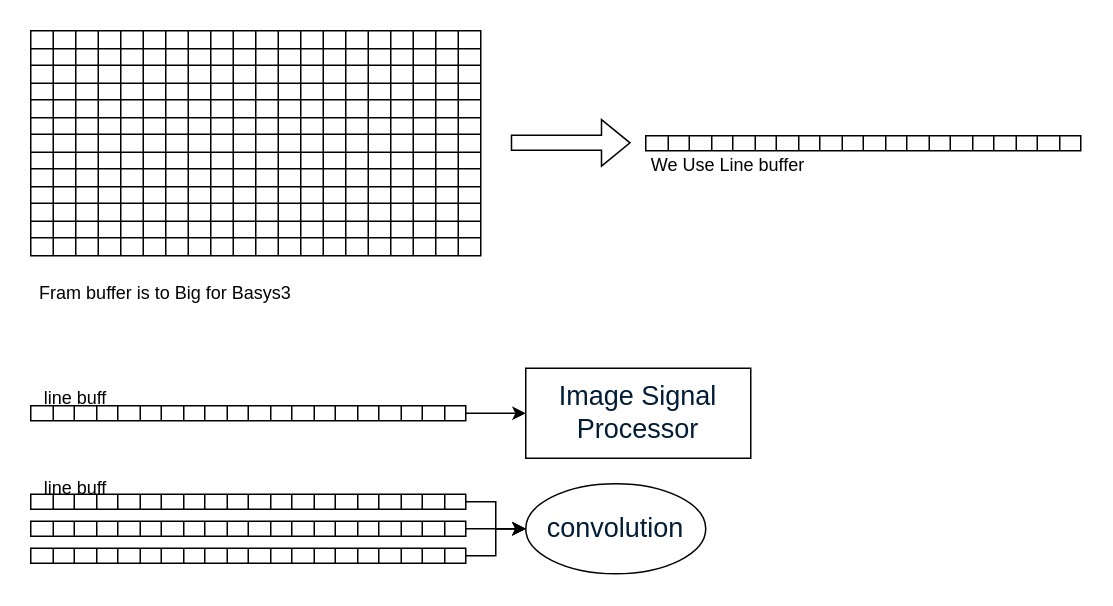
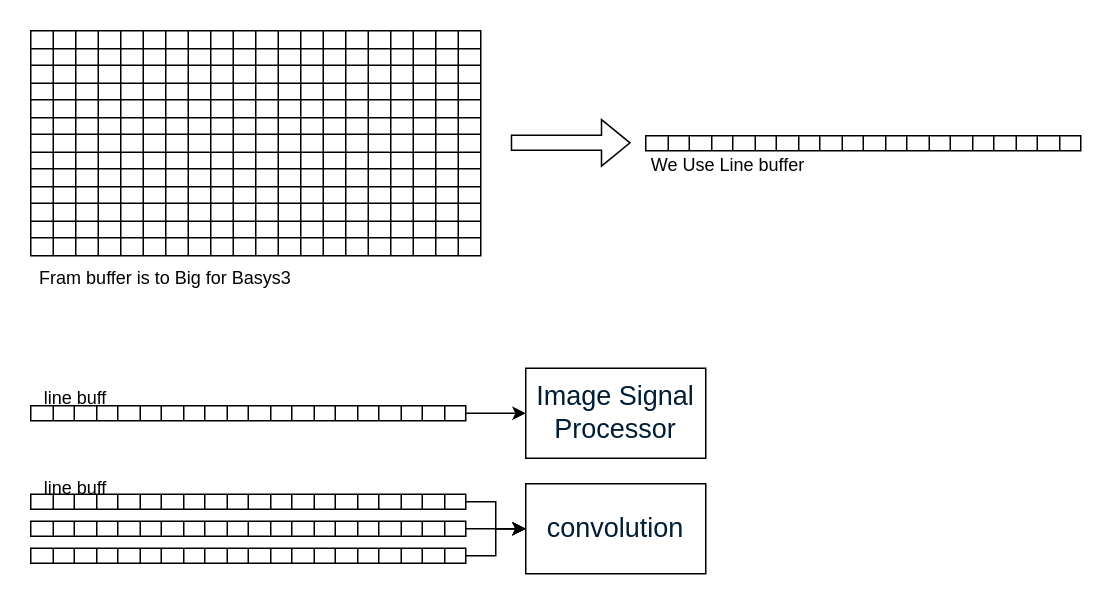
(166, 293) -> (166, 278)
(638, 413) -> (616, 413)
(616, 529) -> (616, 529)
